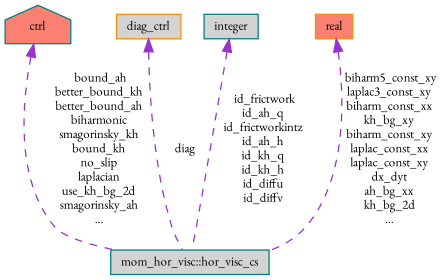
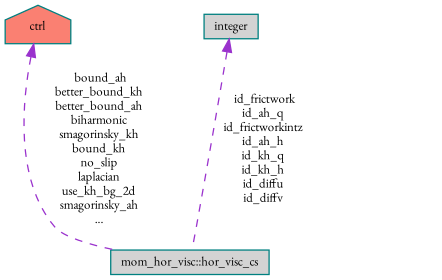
(149, 27) -> none
(334, 27) -> none
